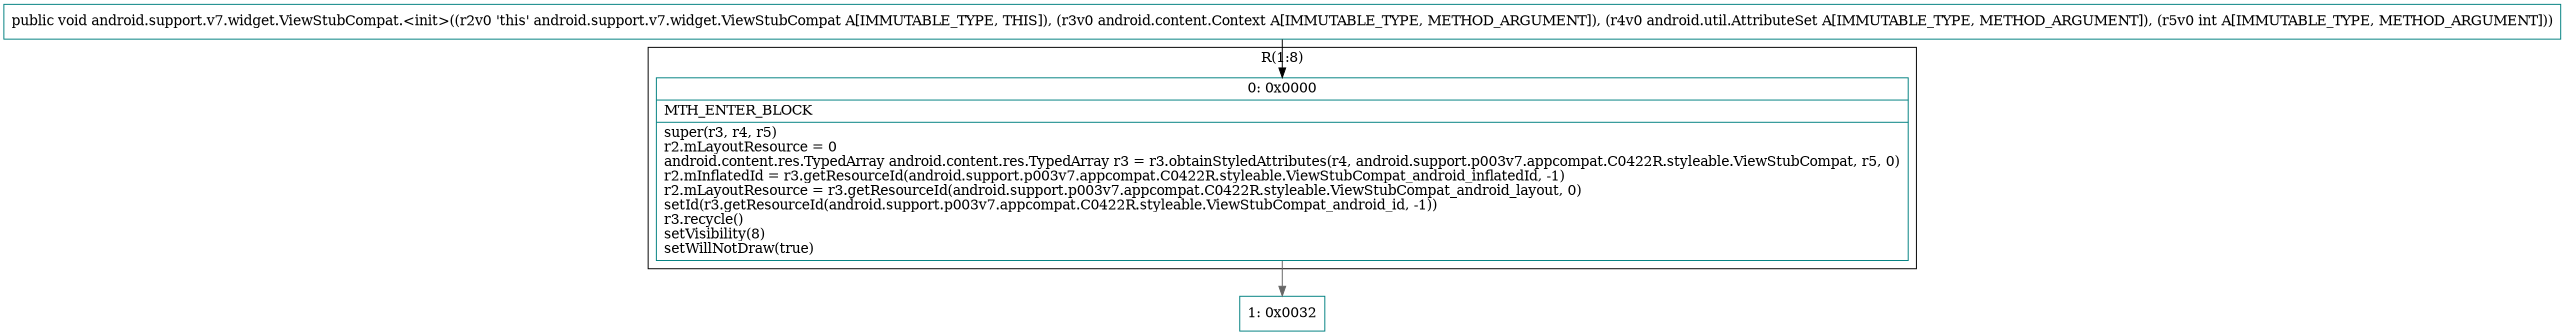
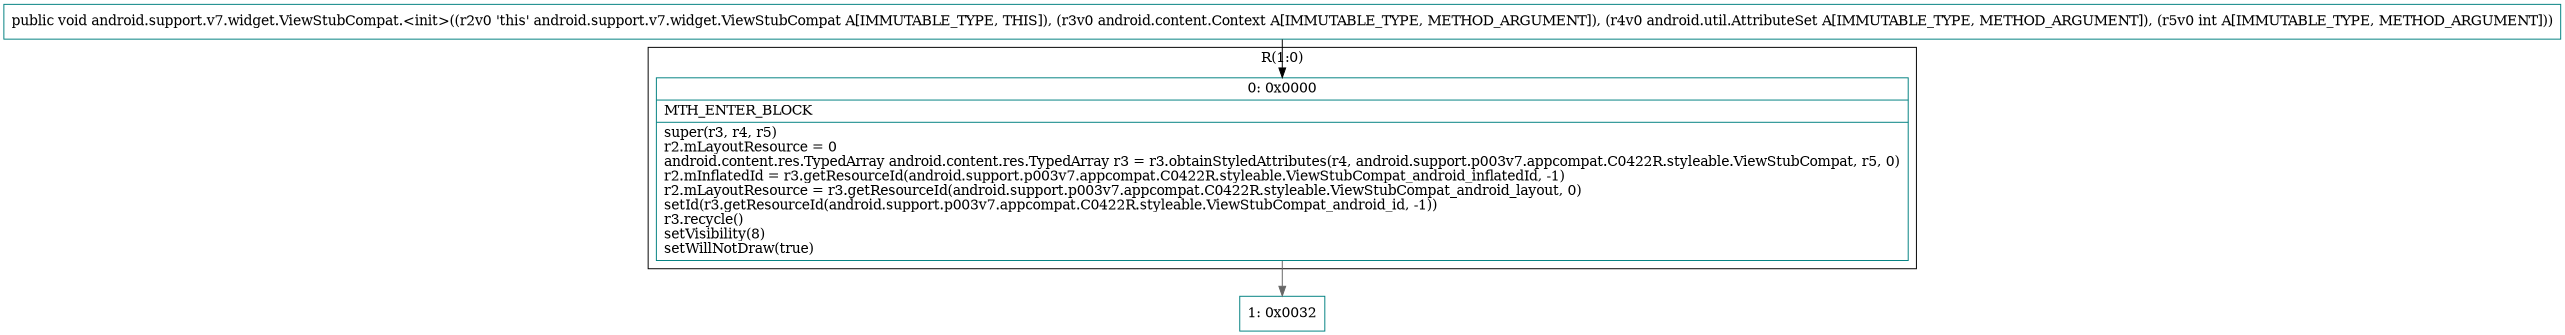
(1282, 58) -> (1282, 58)
